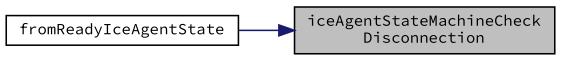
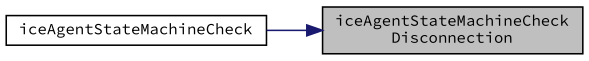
(122, 30) -> (136, 30)
